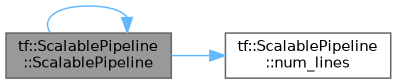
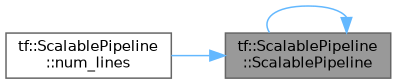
(190, 56) -> (190, 56)
